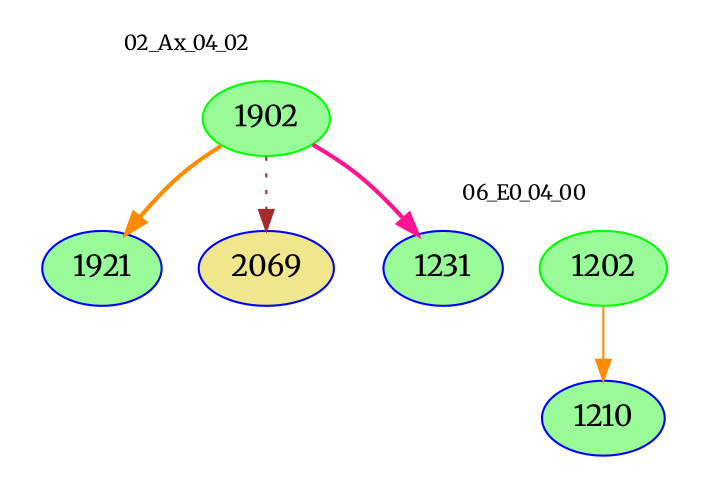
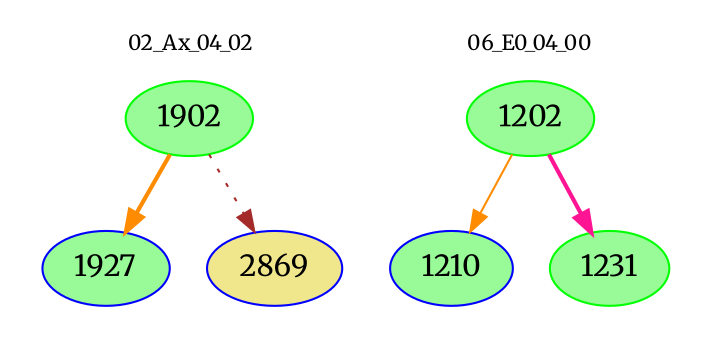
(379, 193) -> (565, 184)
(102, 268) -> (106, 268)
(266, 268) -> (275, 268)
(443, 268) -> (610, 268)
